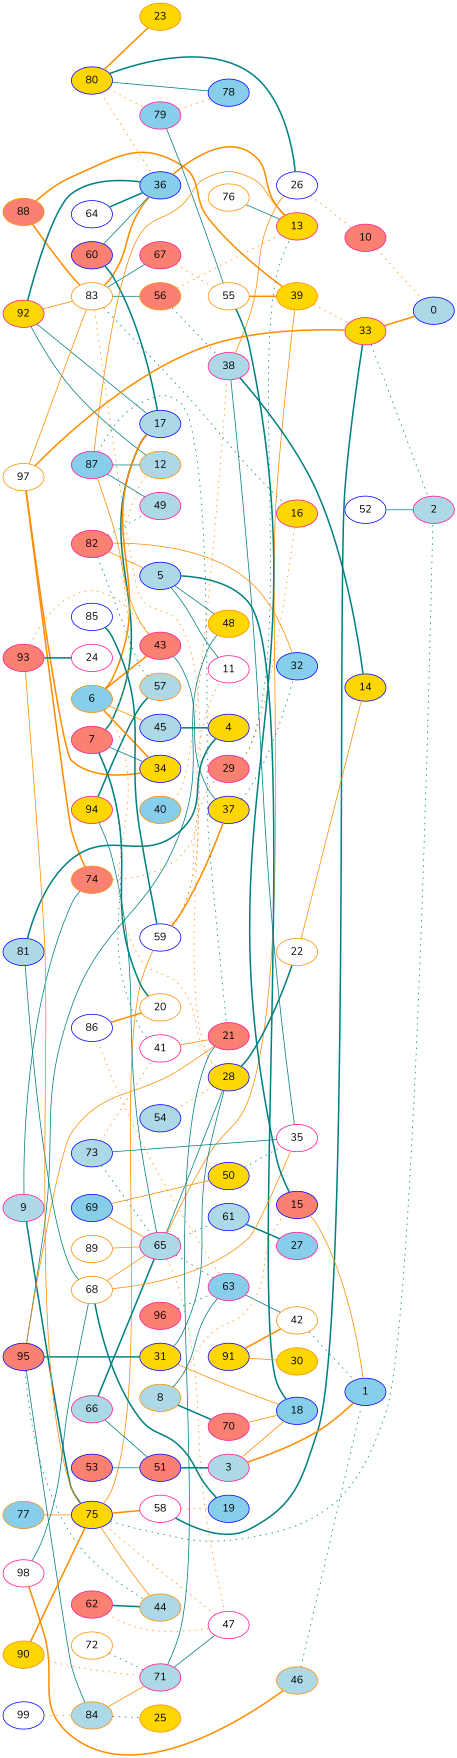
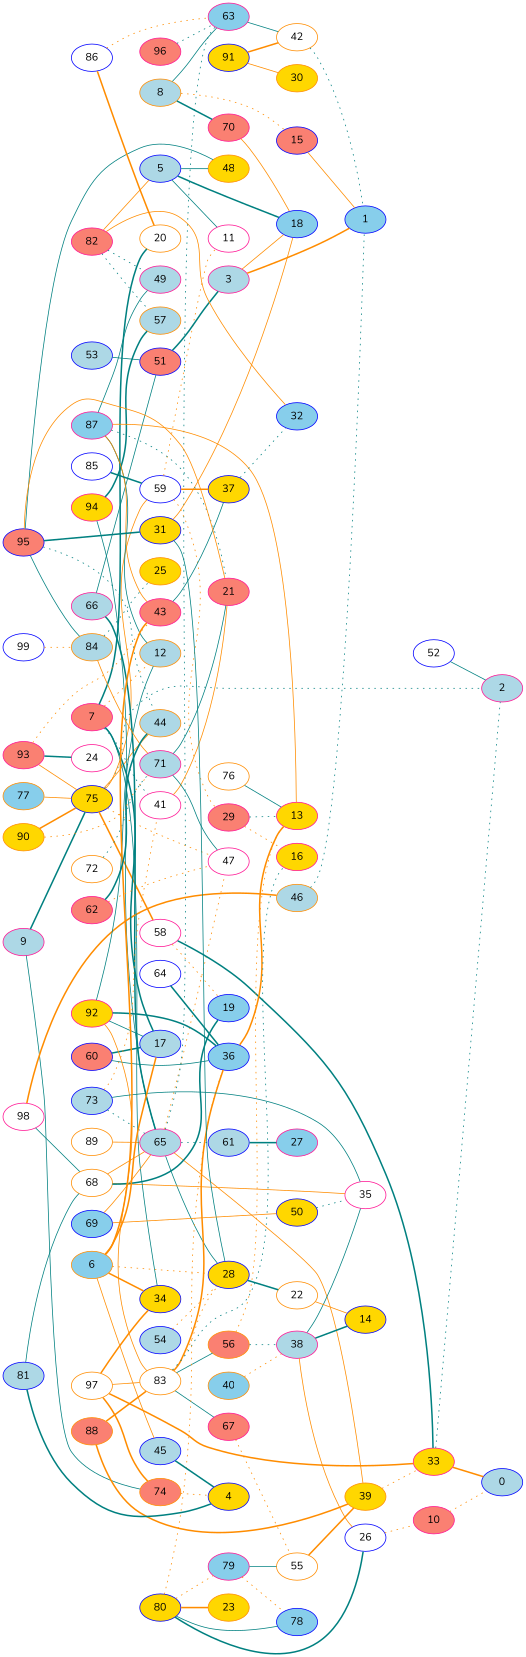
(257, 795) -> none
(92, 1468) -> (92, 356)
